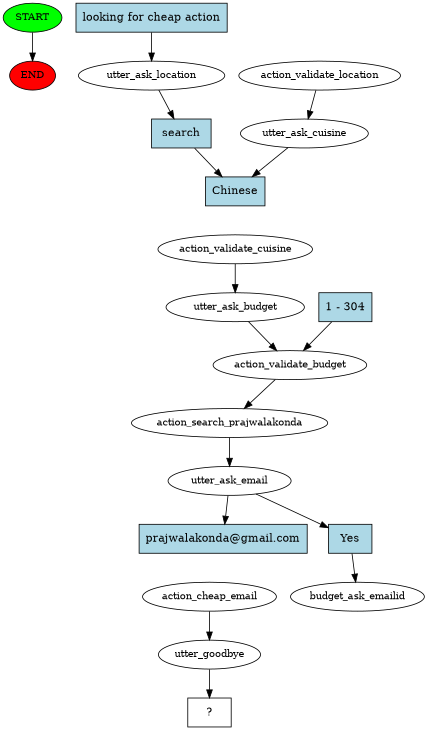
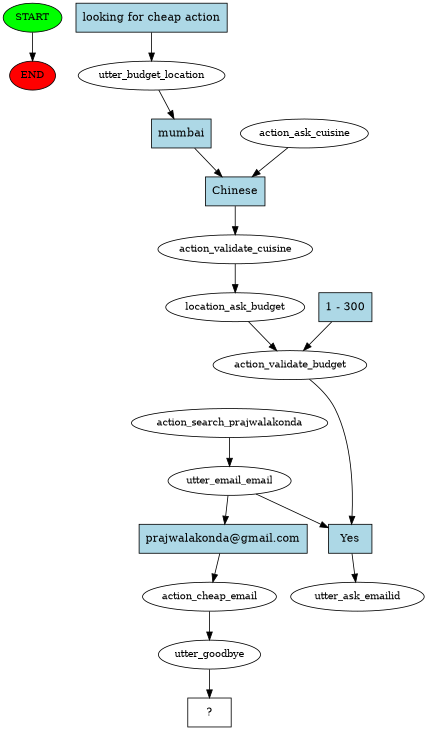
(152, 76) -> (152, 76)
(320, 76) -> none
(181, 133) -> (181, 133)
(304, 133) -> (304, 133)
none -> (235, 216)
(235, 307) -> (235, 307)
(345, 307) -> (345, 307)
(263, 391) -> (346, 442)
(230, 481) -> (230, 481)
none -> (217, 564)
(357, 597) -> (357, 597)
